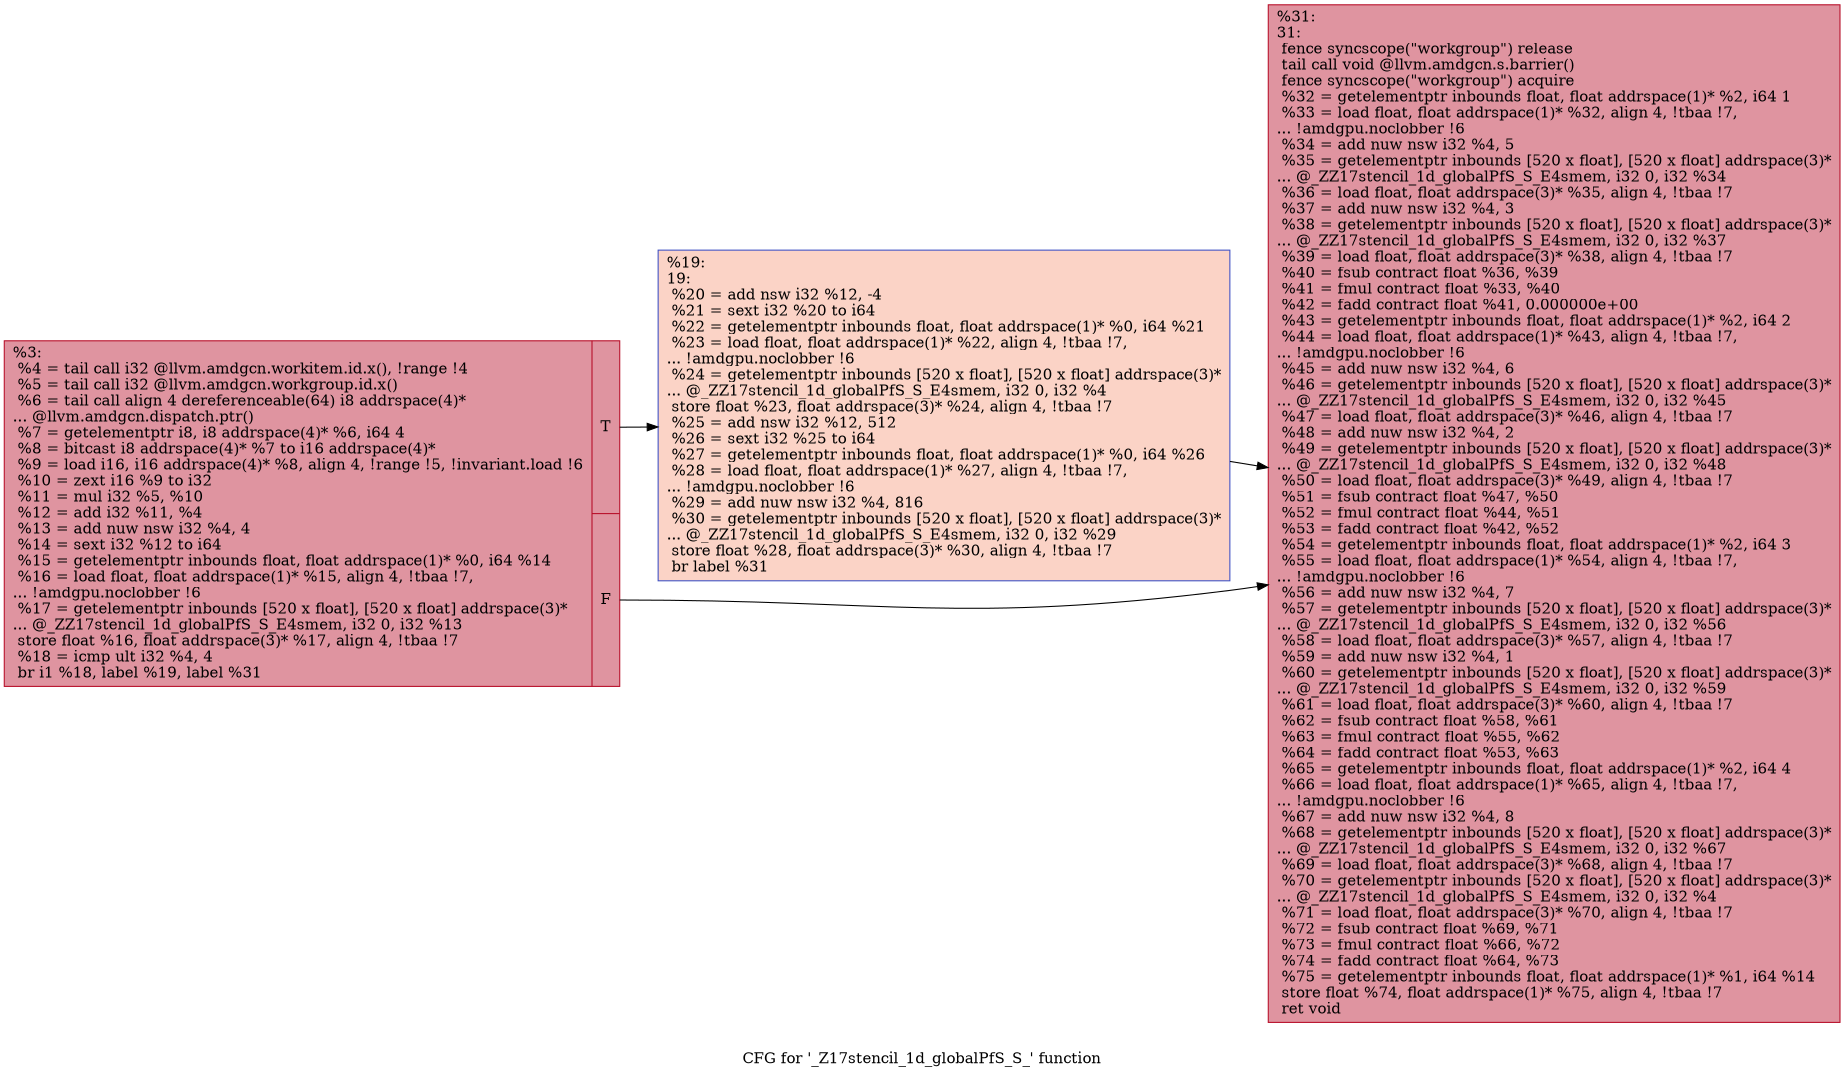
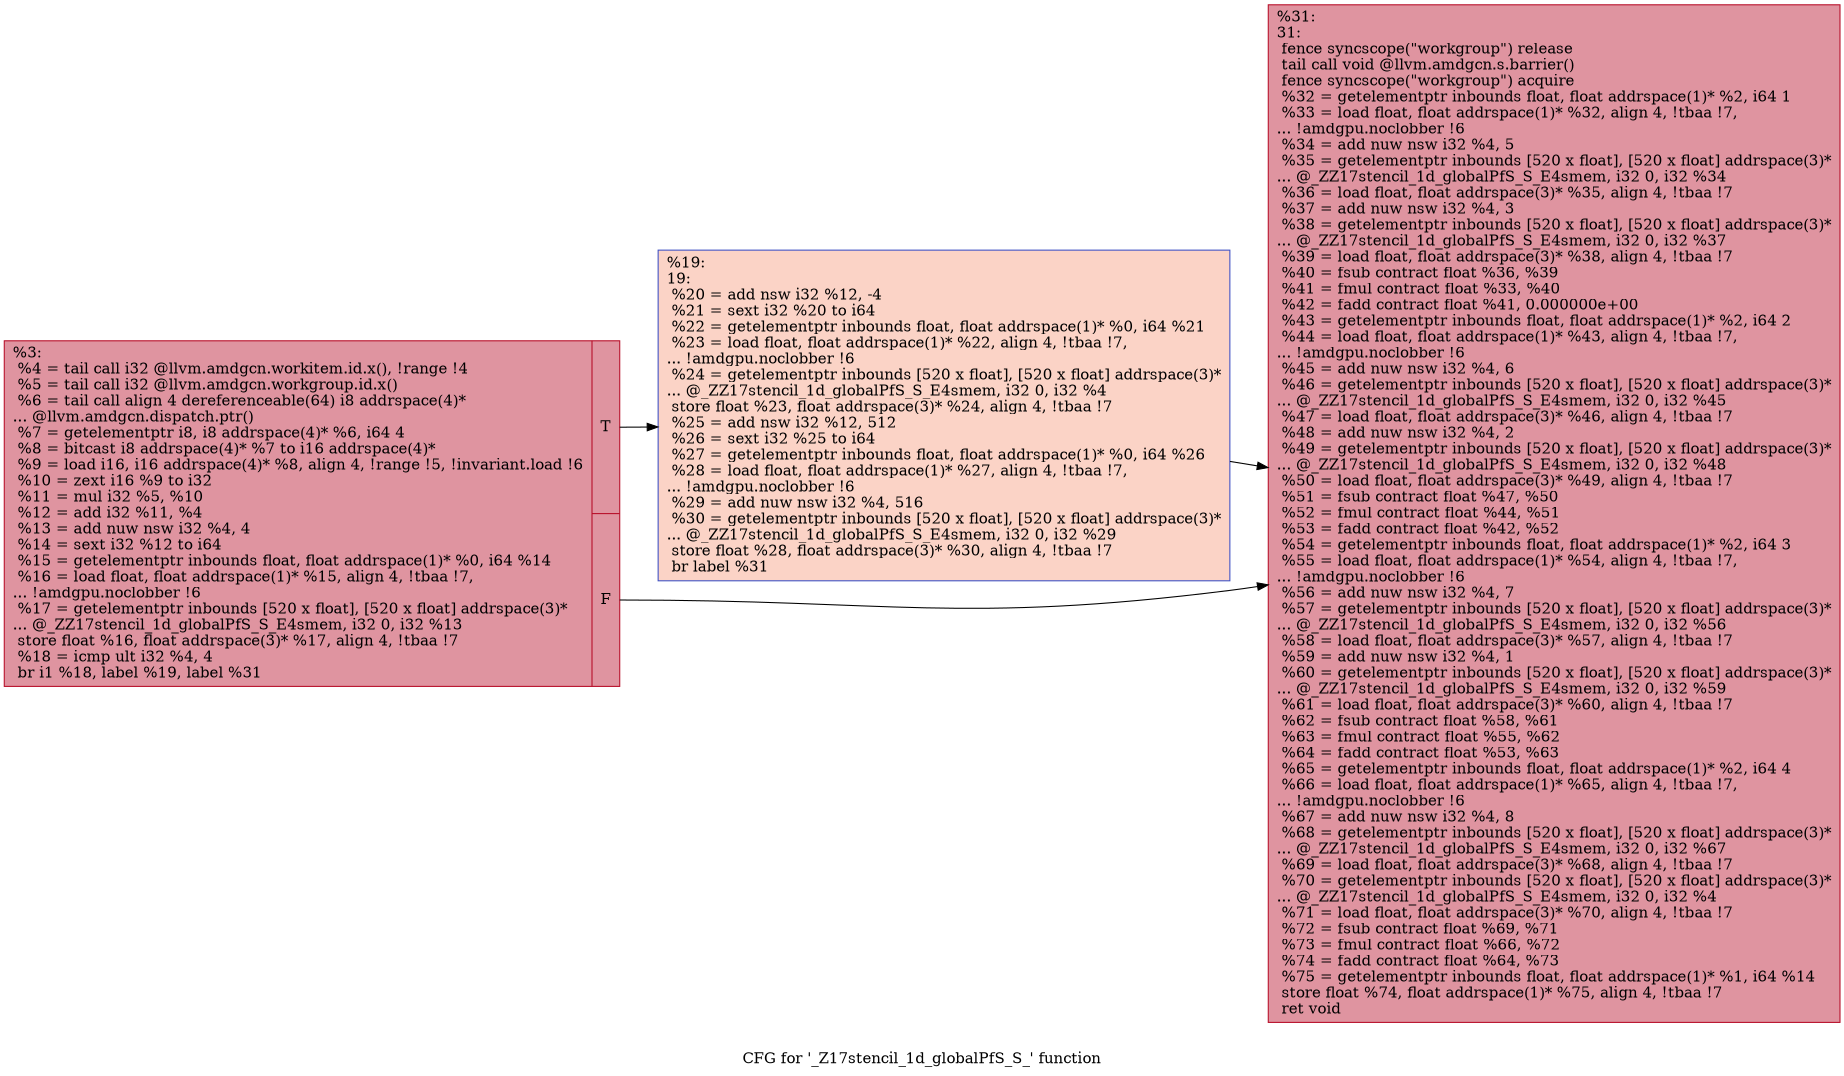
(795, 503) -> (795, 503)
